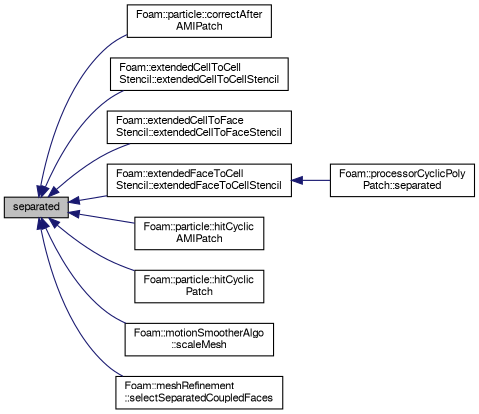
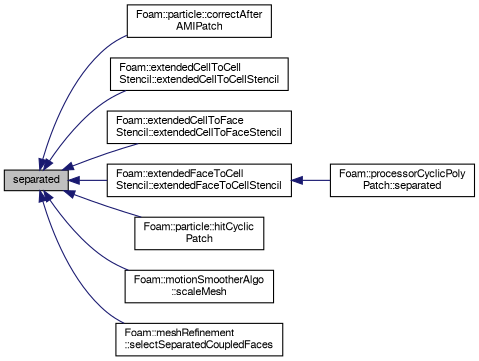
(199, 233) -> none
